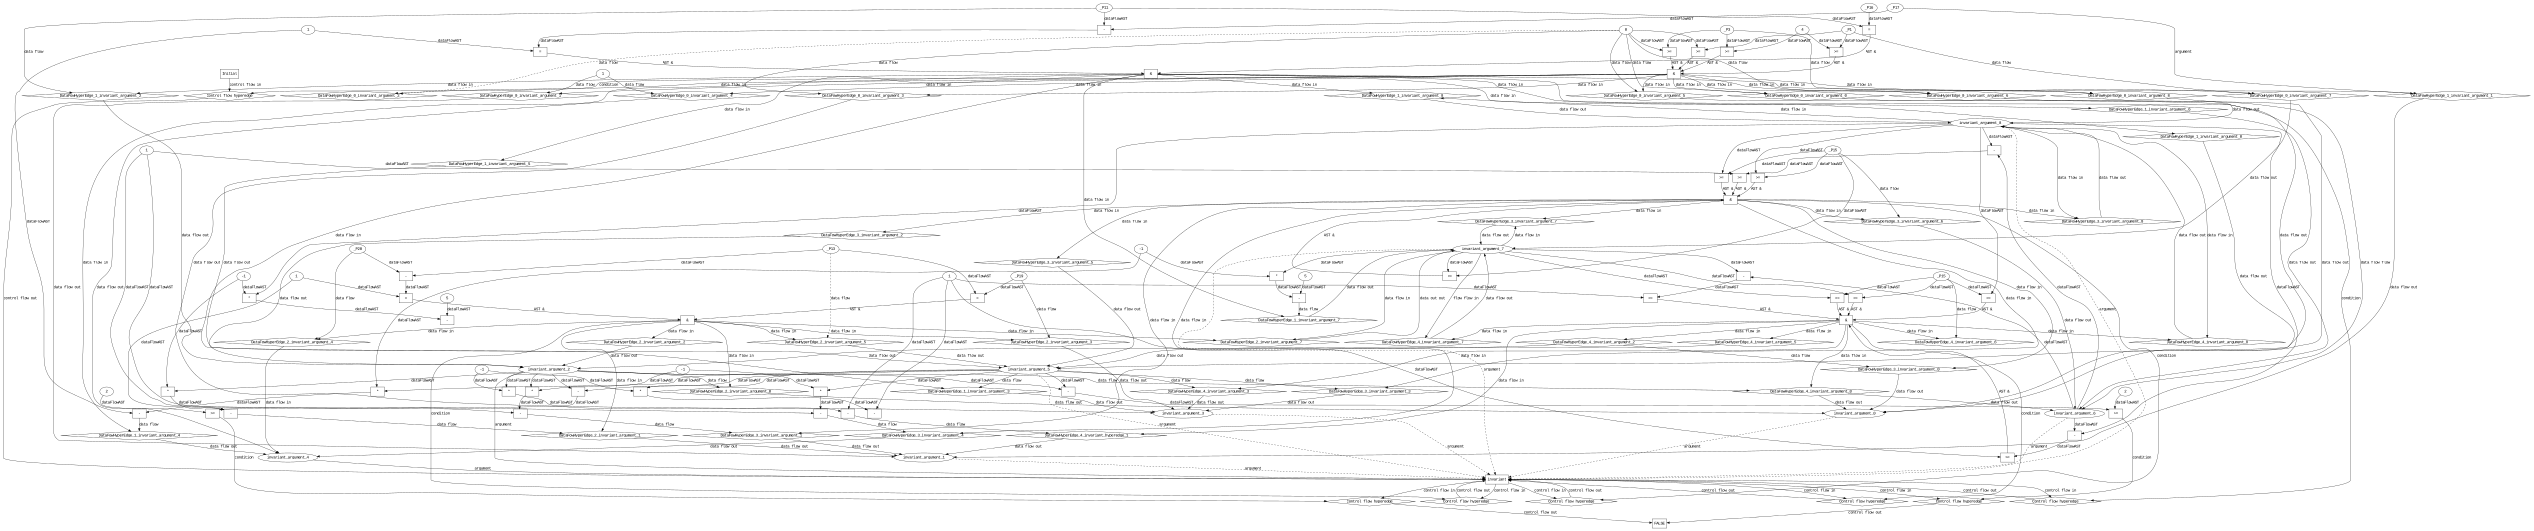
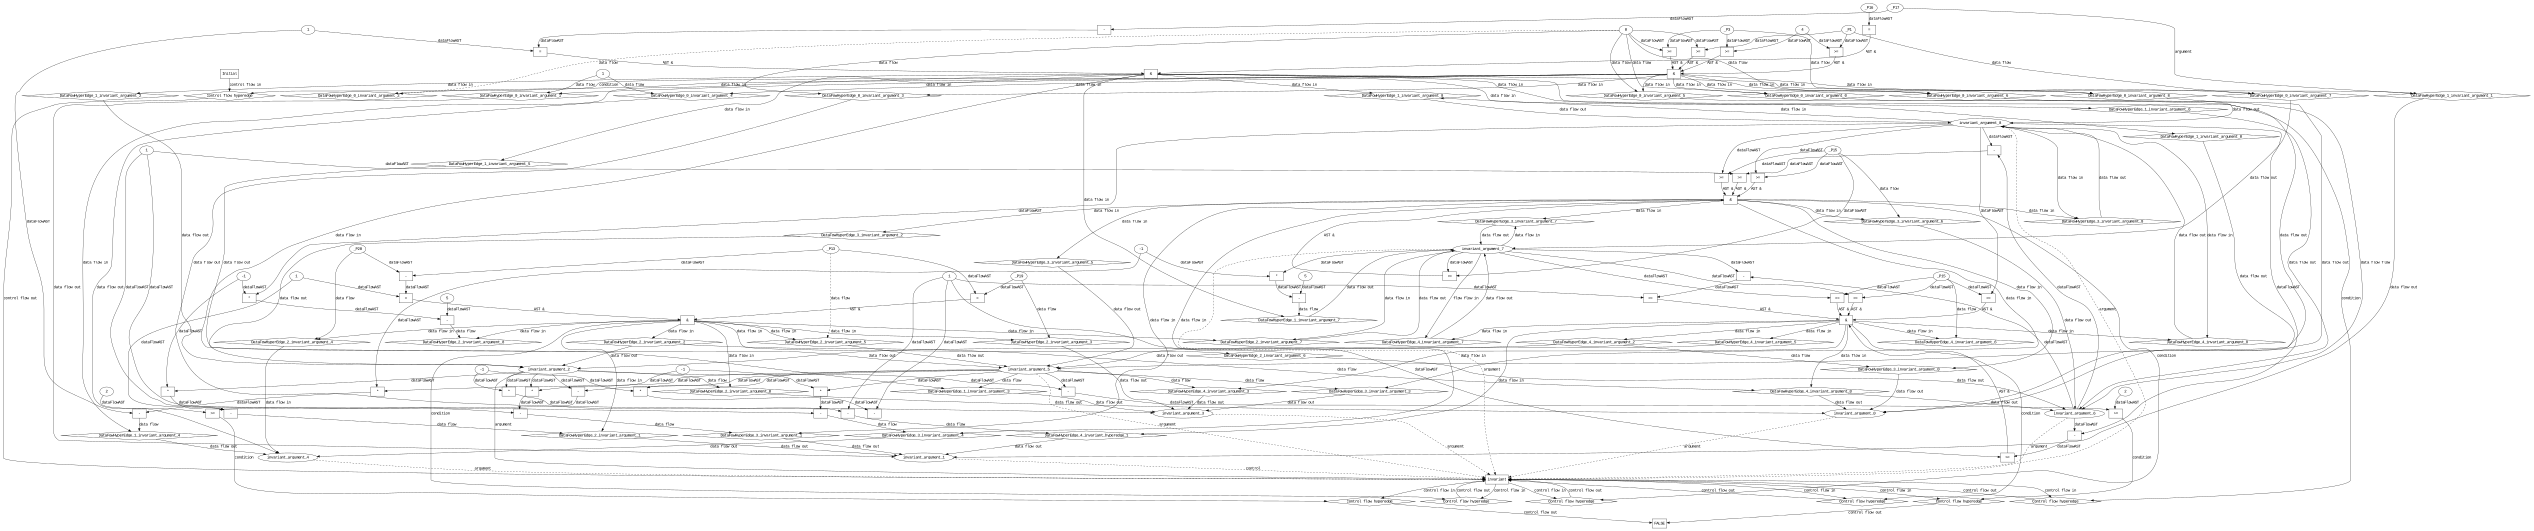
(1104, 8) -> none
(1433, 298) -> (1433, 298)
none -> (463, 342)
none -> (1265, 356)
(1162, 383) -> (1244, 368)
(1253, 469) -> (1253, 469)
(898, 477) -> (898, 477)
